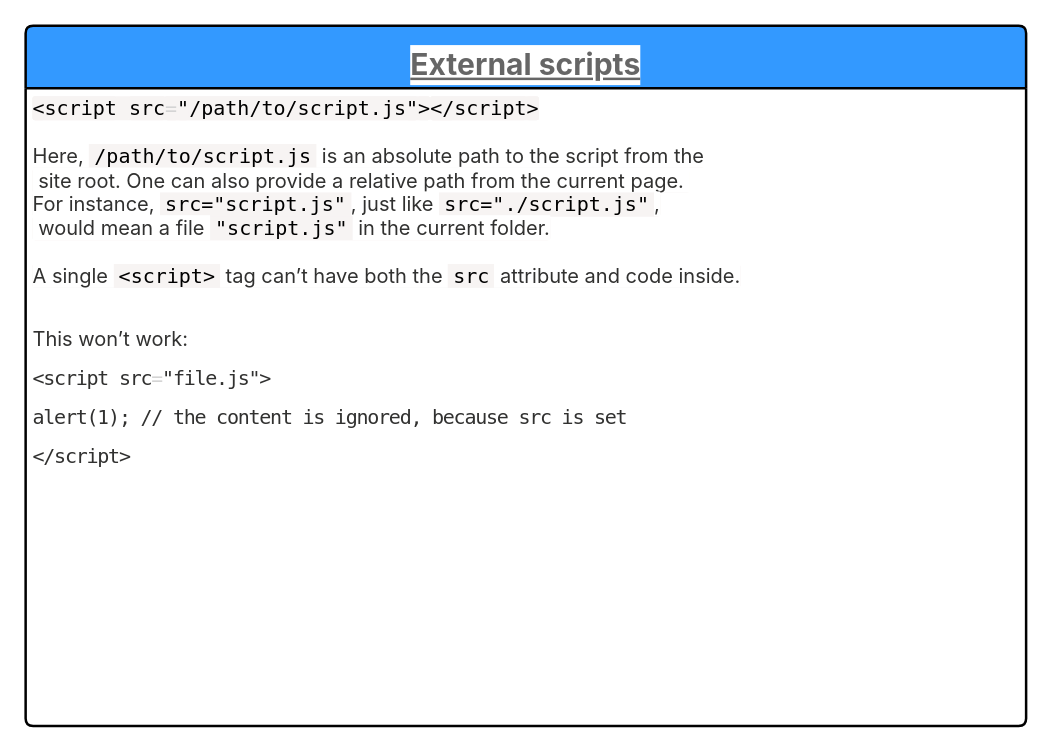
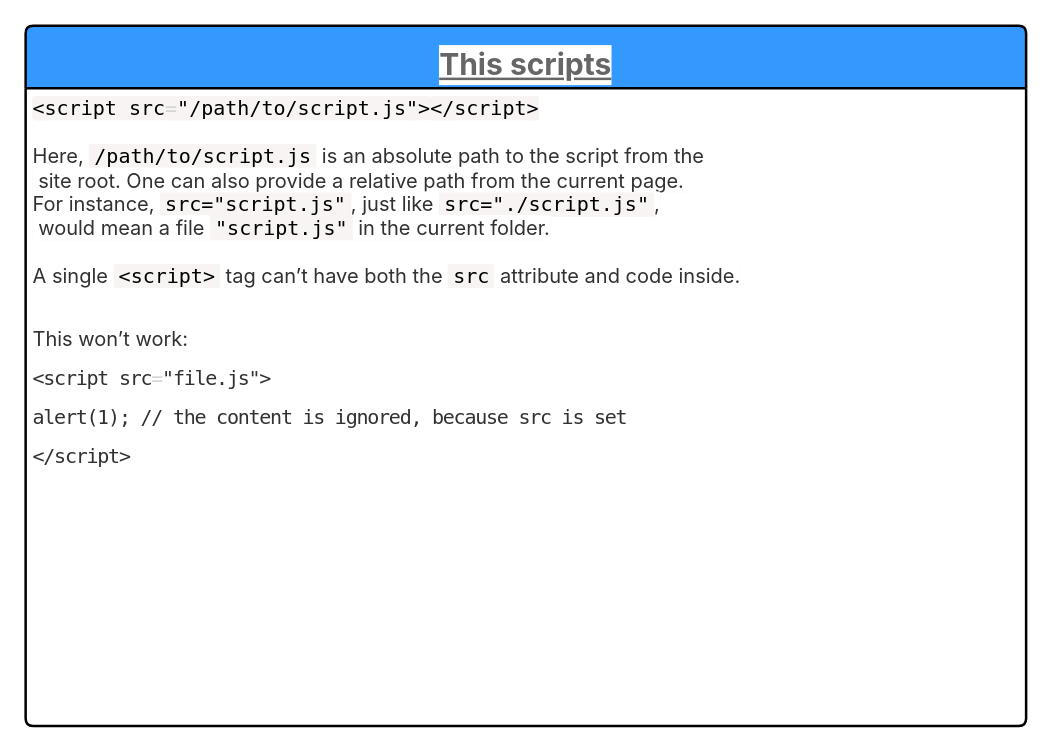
(526, 57) -> (526, 57)
